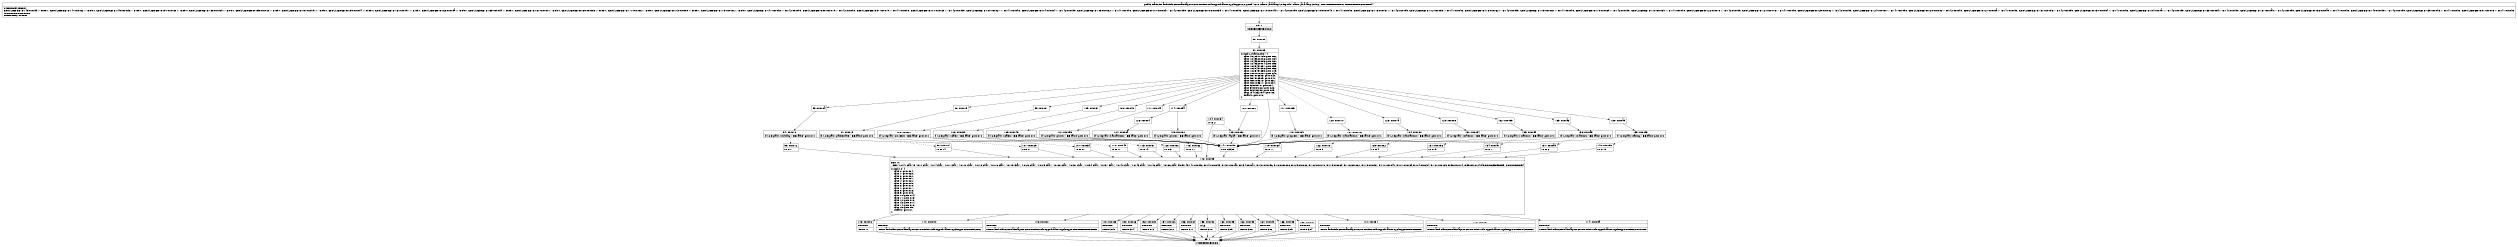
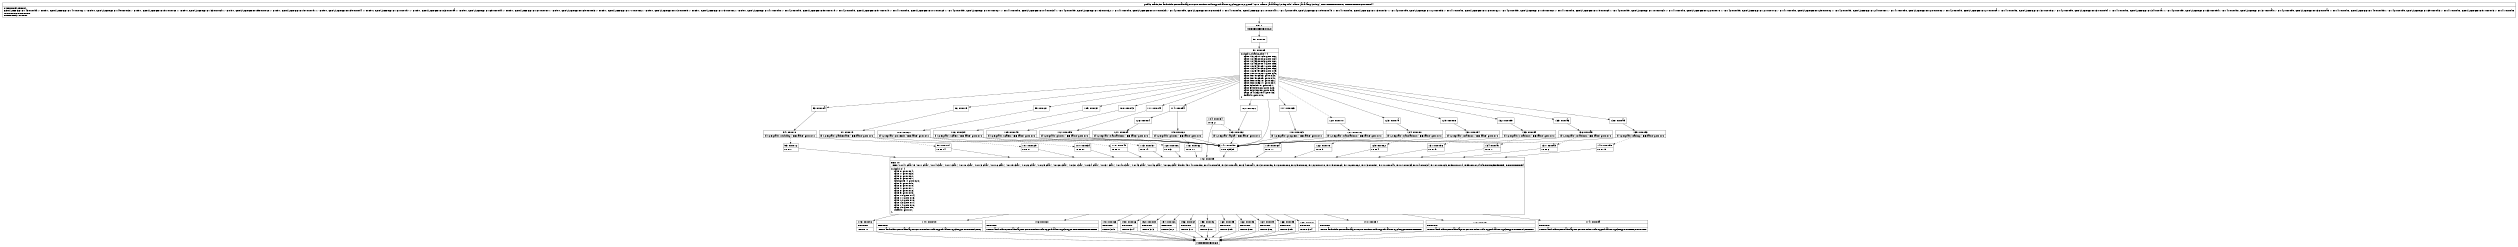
(903, 181) -> (906, 181)
(1380, 238) -> (1380, 238)
